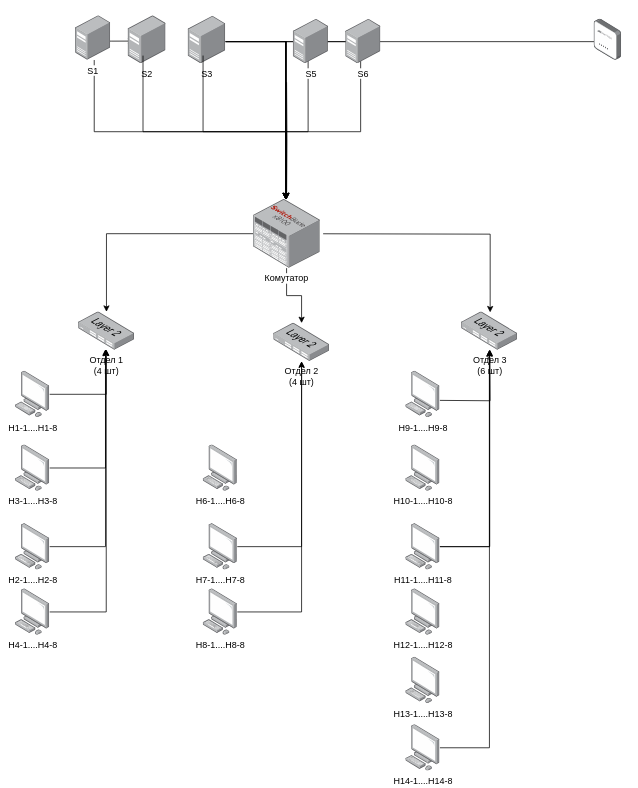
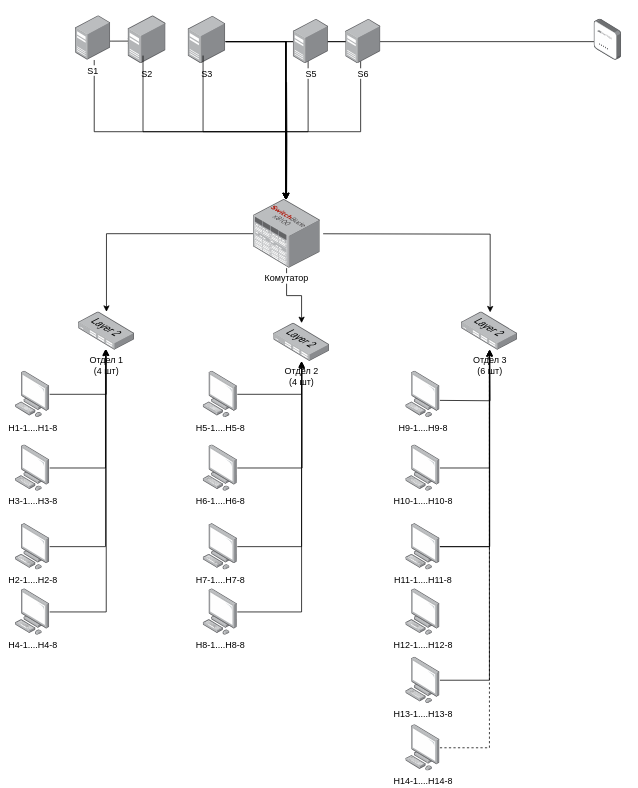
none -> (220, 394)
none -> (268, 394)
none -> (267, 468)
none -> (463, 468)
none -> (463, 680)
(489, 739) -> (489, 739)
